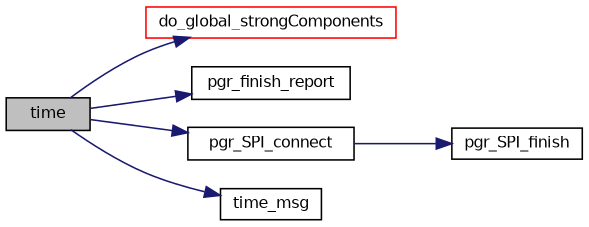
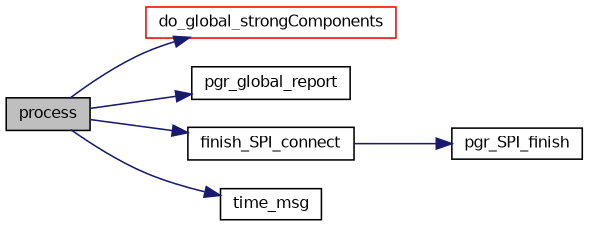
(271, 83) -> (271, 83)
(48, 114) -> (48, 114)
(271, 144) -> (271, 144)
